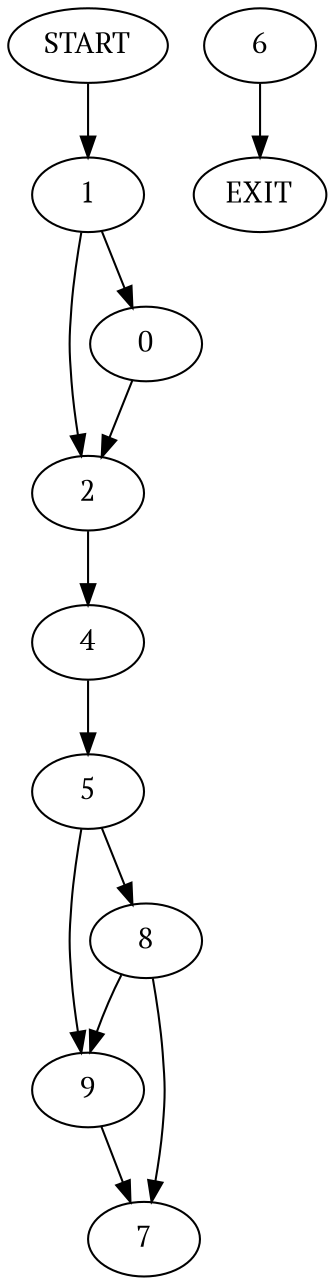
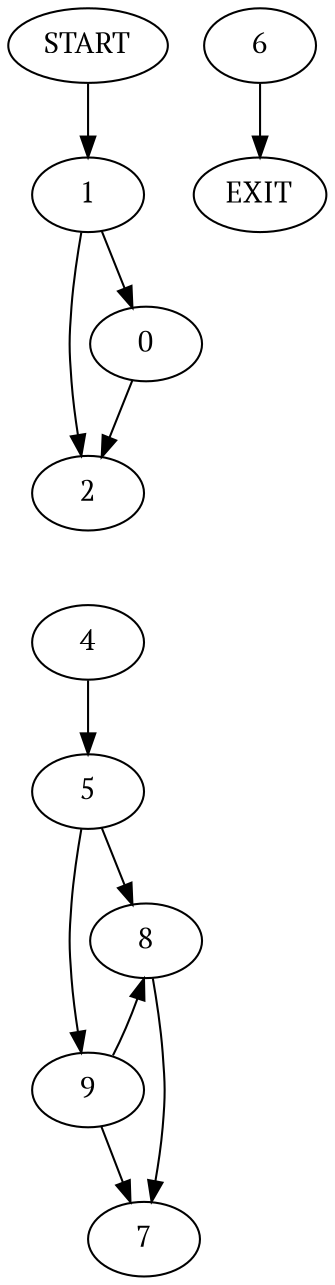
(88, 558) -> none
(108, 1003) -> (126, 1027)
